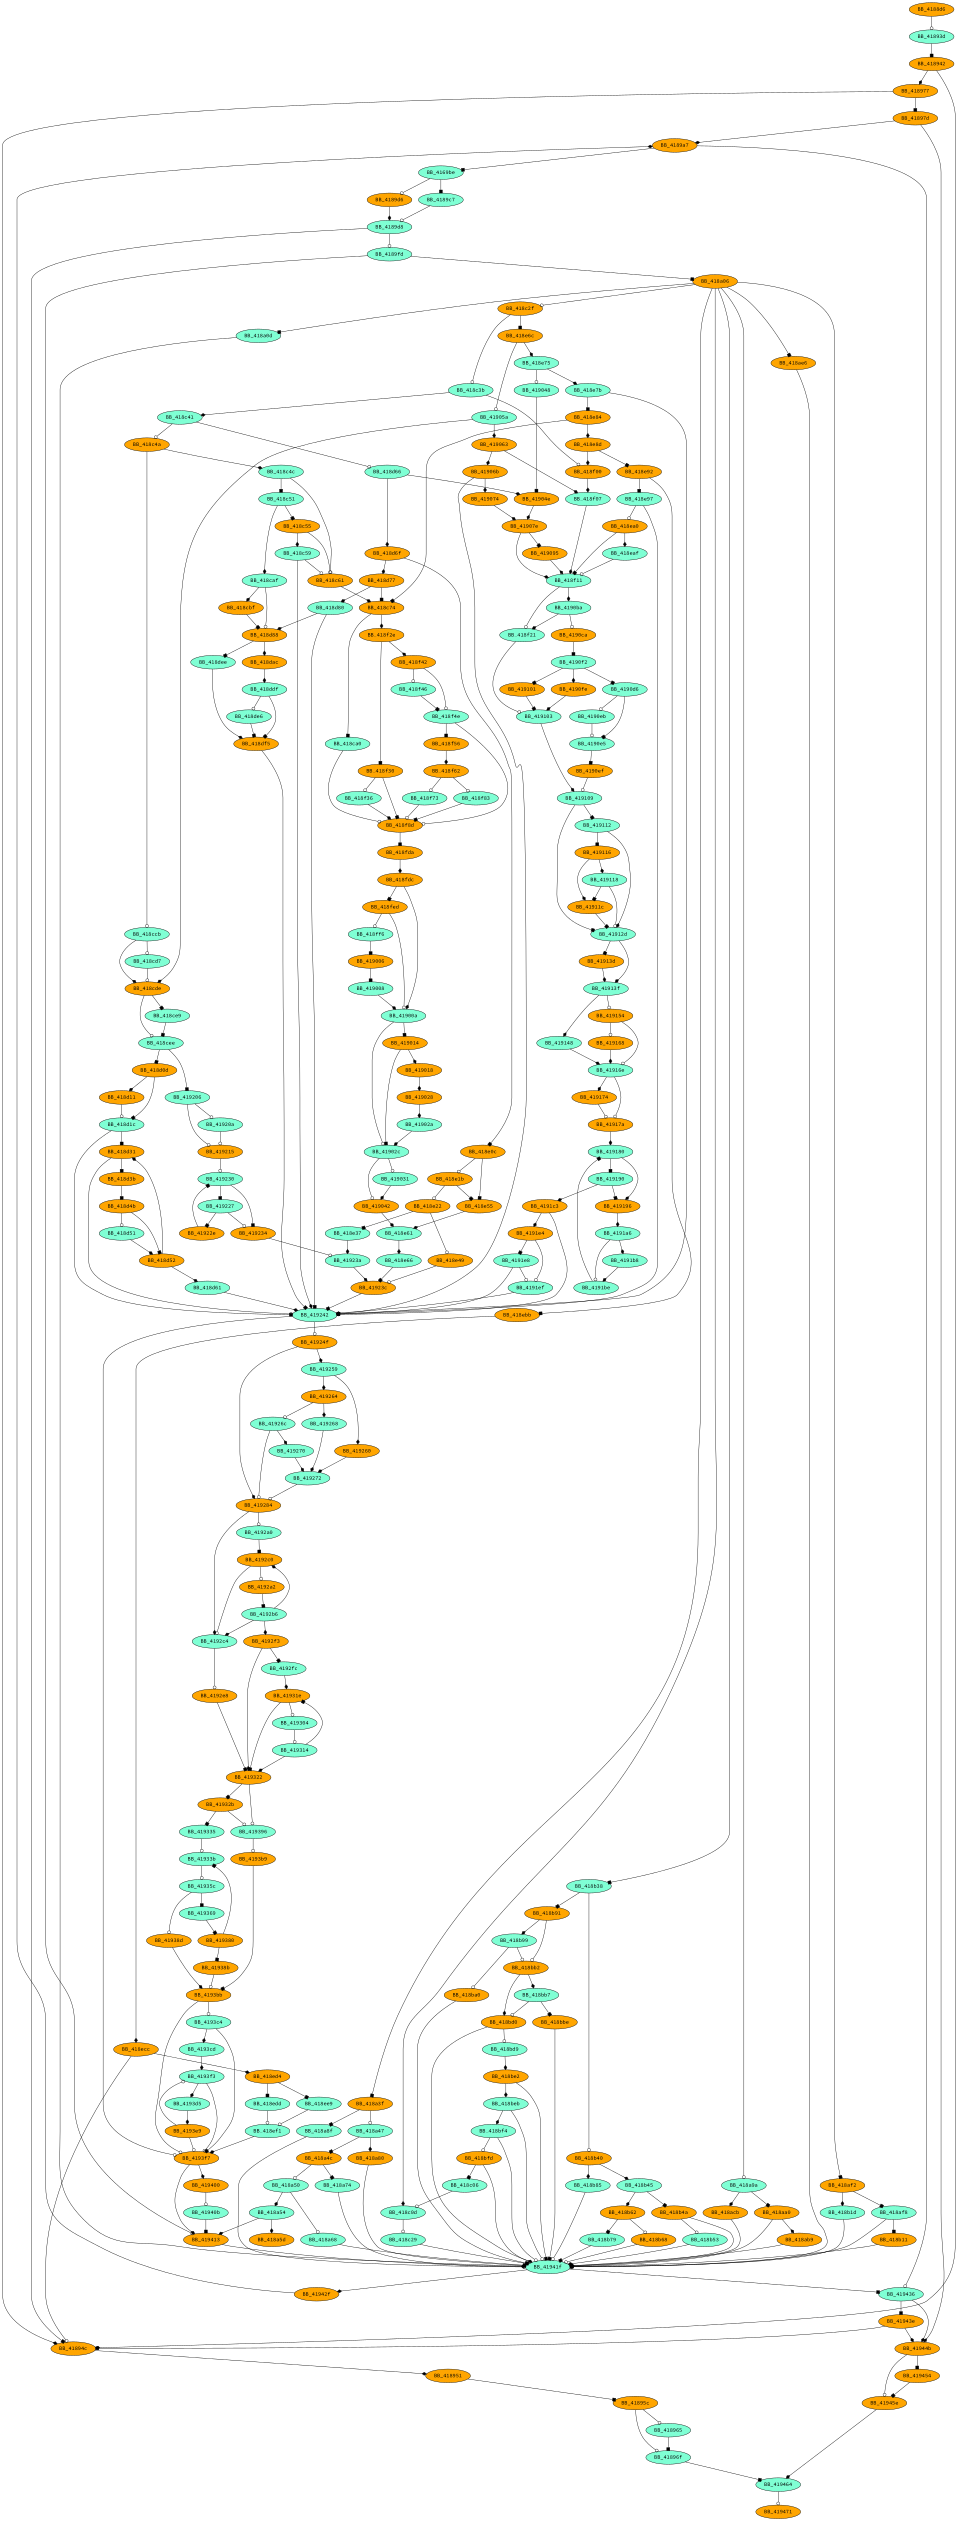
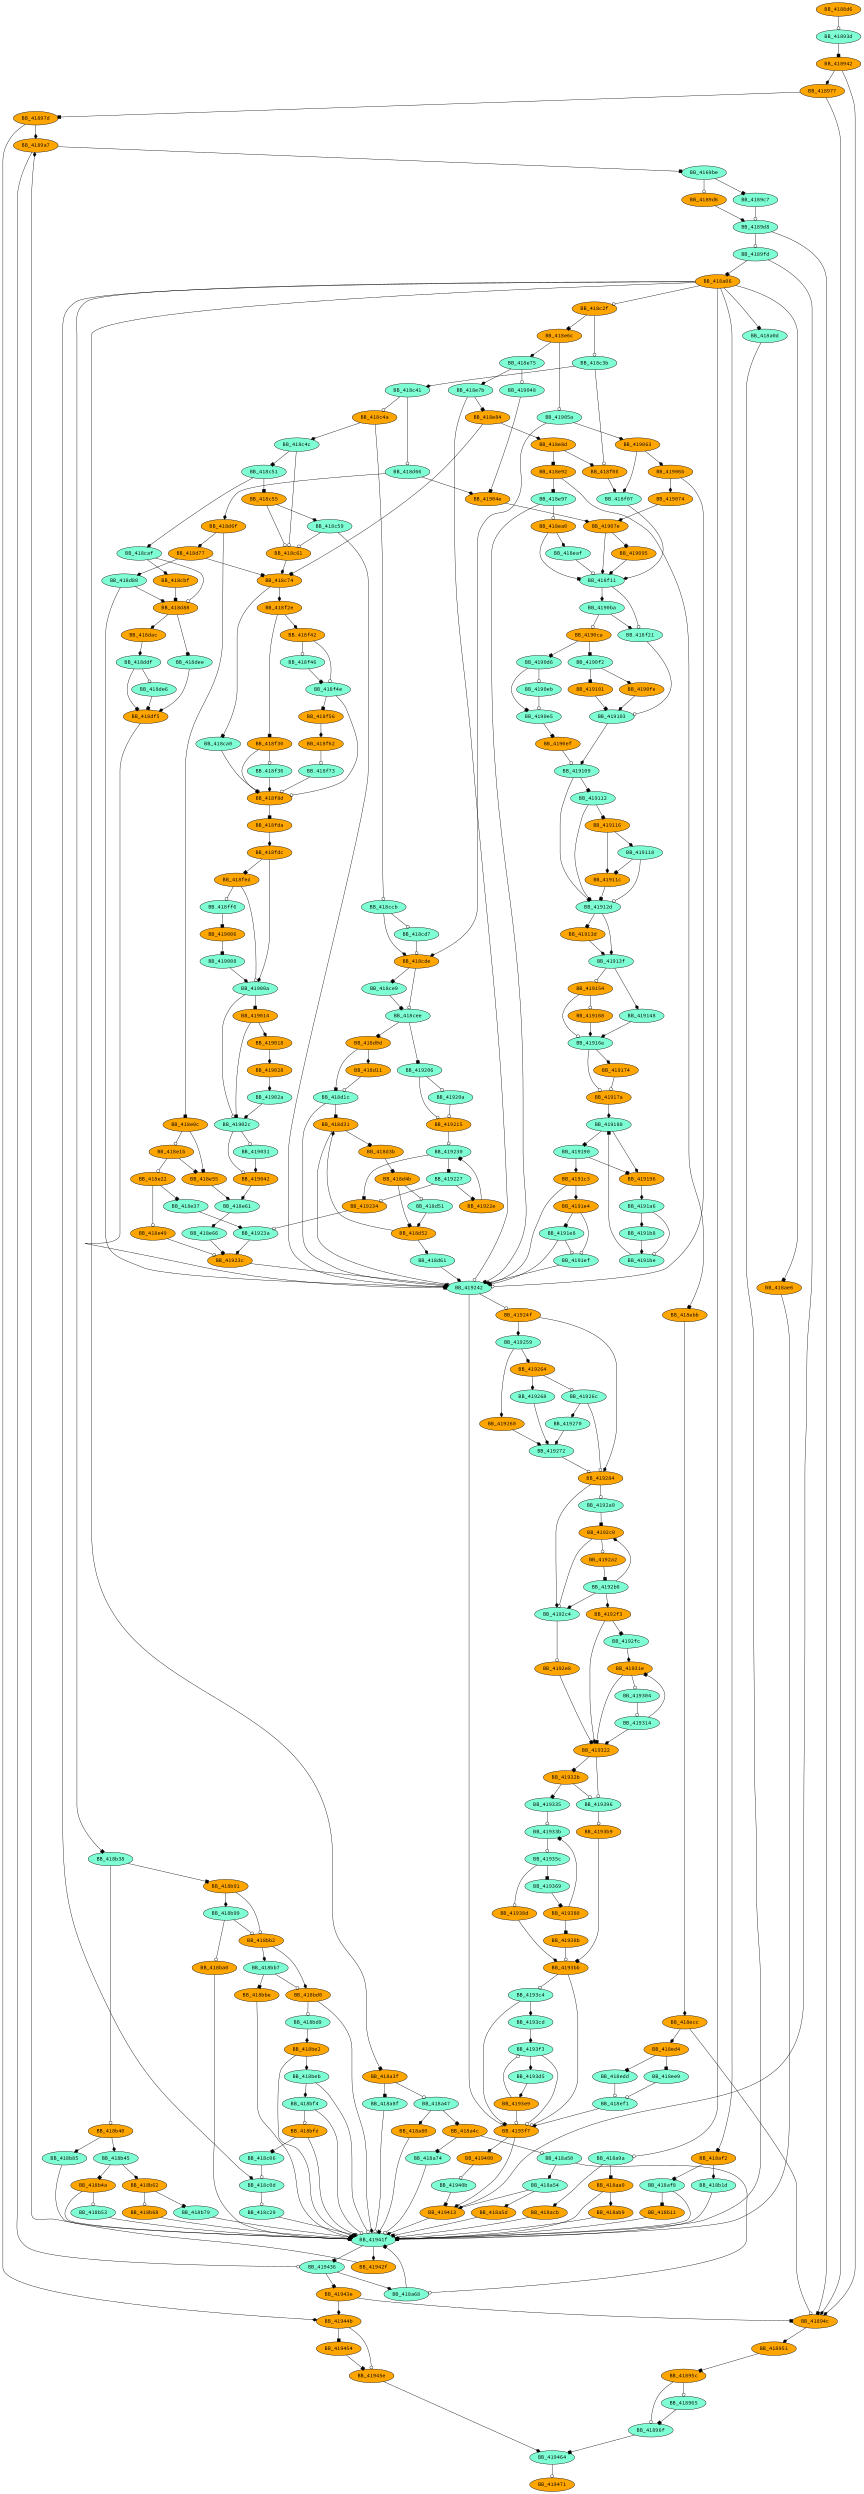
(597, 675) -> (566, 648)
(476, 798) -> none
none -> (436, 2226)
(927, 2316) -> (362, 2280)
